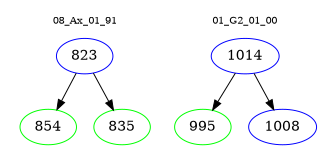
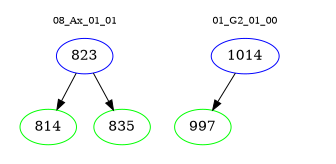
(85, 21) -> (85, 21)
(48, 127) -> (48, 127)
(203, 127) -> (203, 127)
(283, 127) -> none
